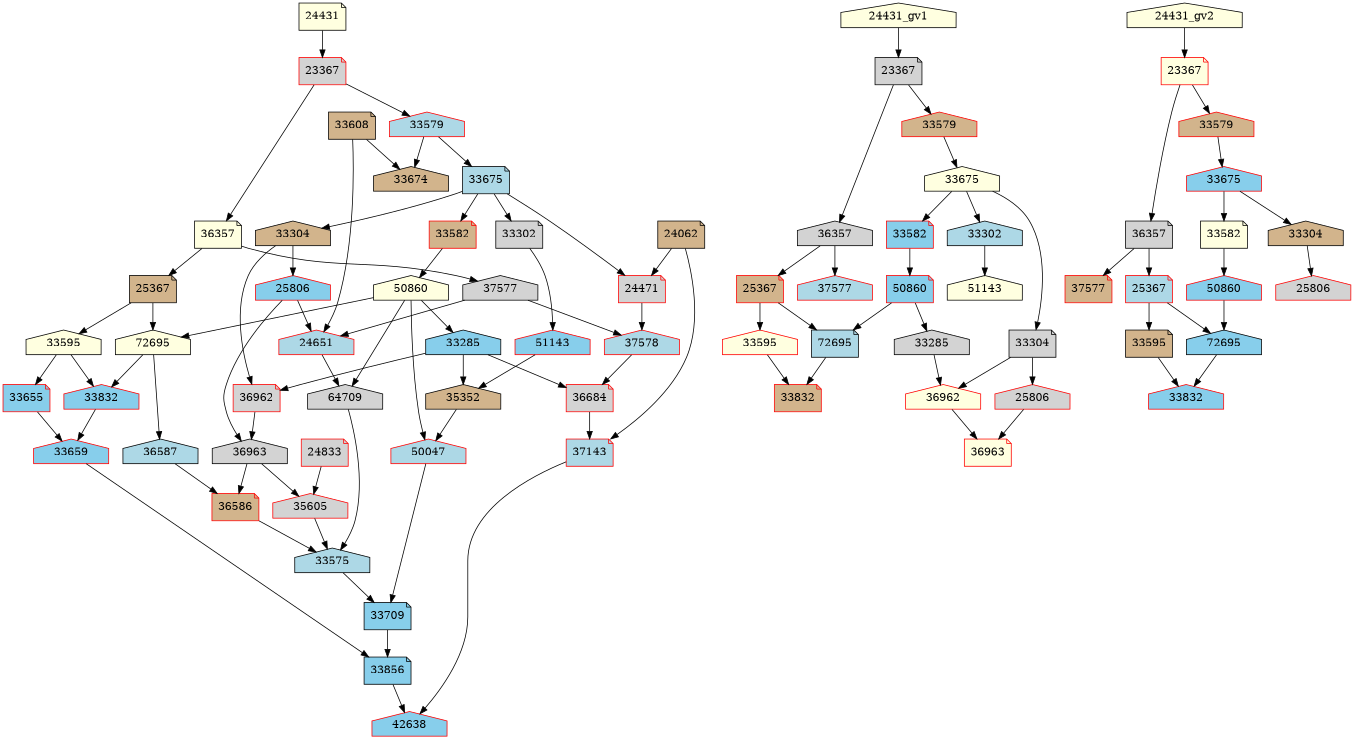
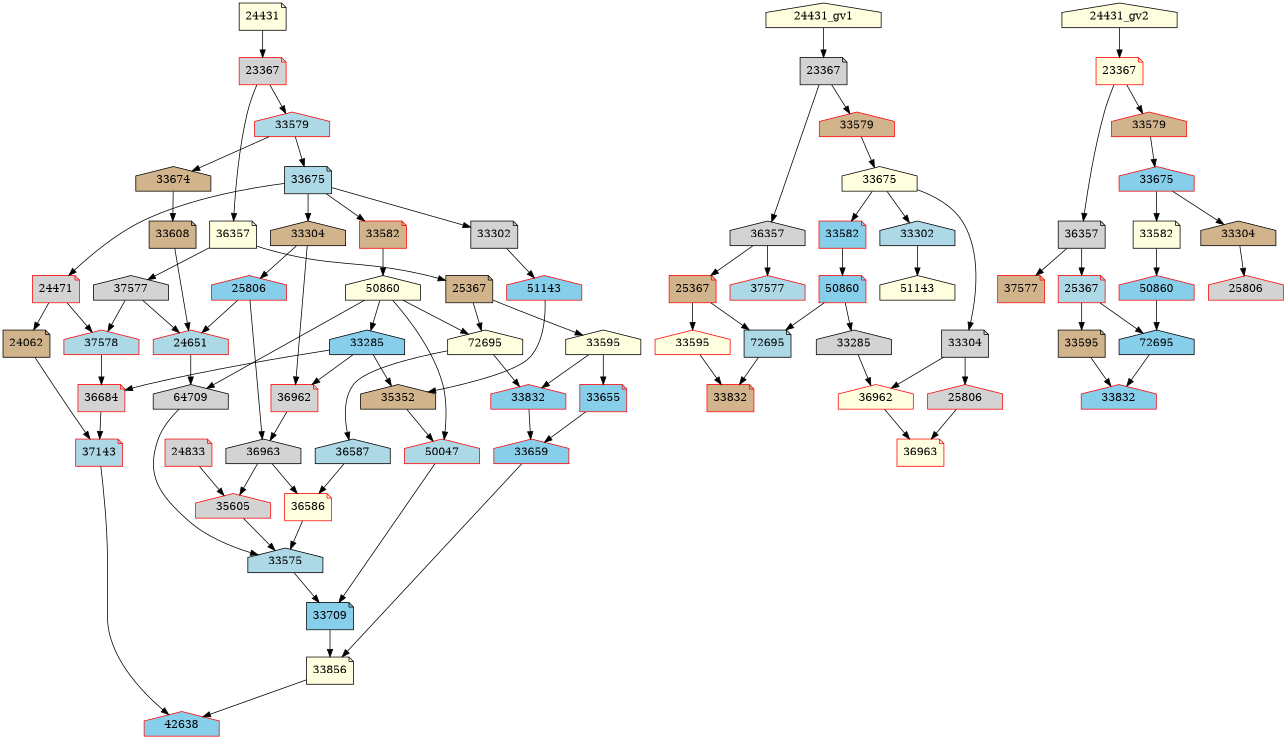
(380, 152) -> (173, 202)
(664, 259) -> (43, 313)
(235, 507) -> (308, 507)
(388, 671) -> (330, 671)
